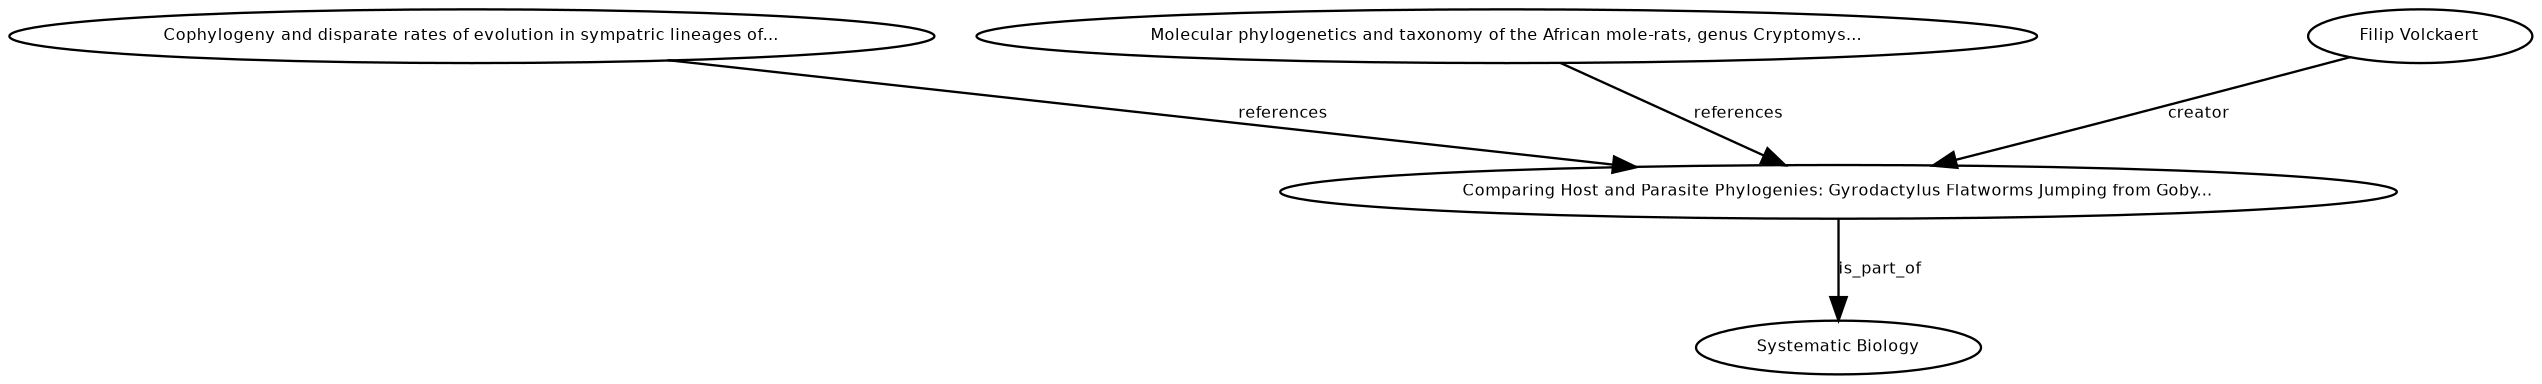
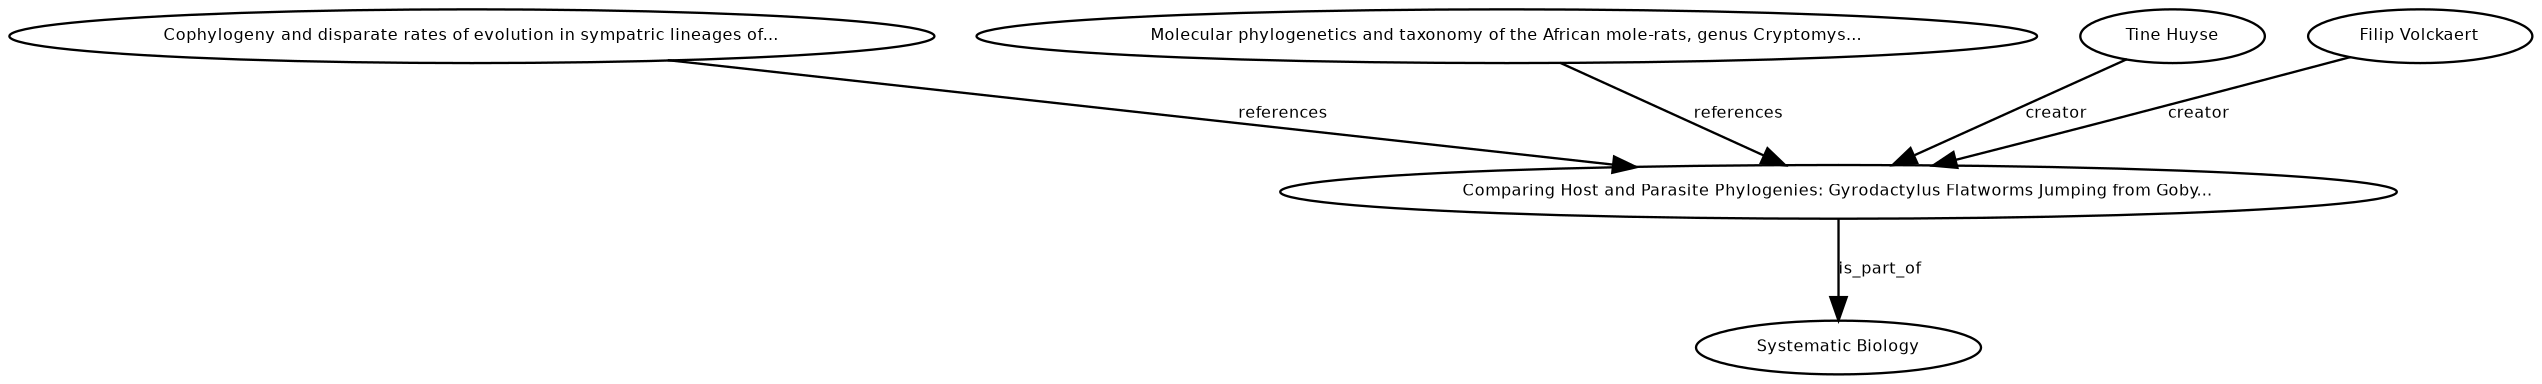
none -> (2173, 36)
